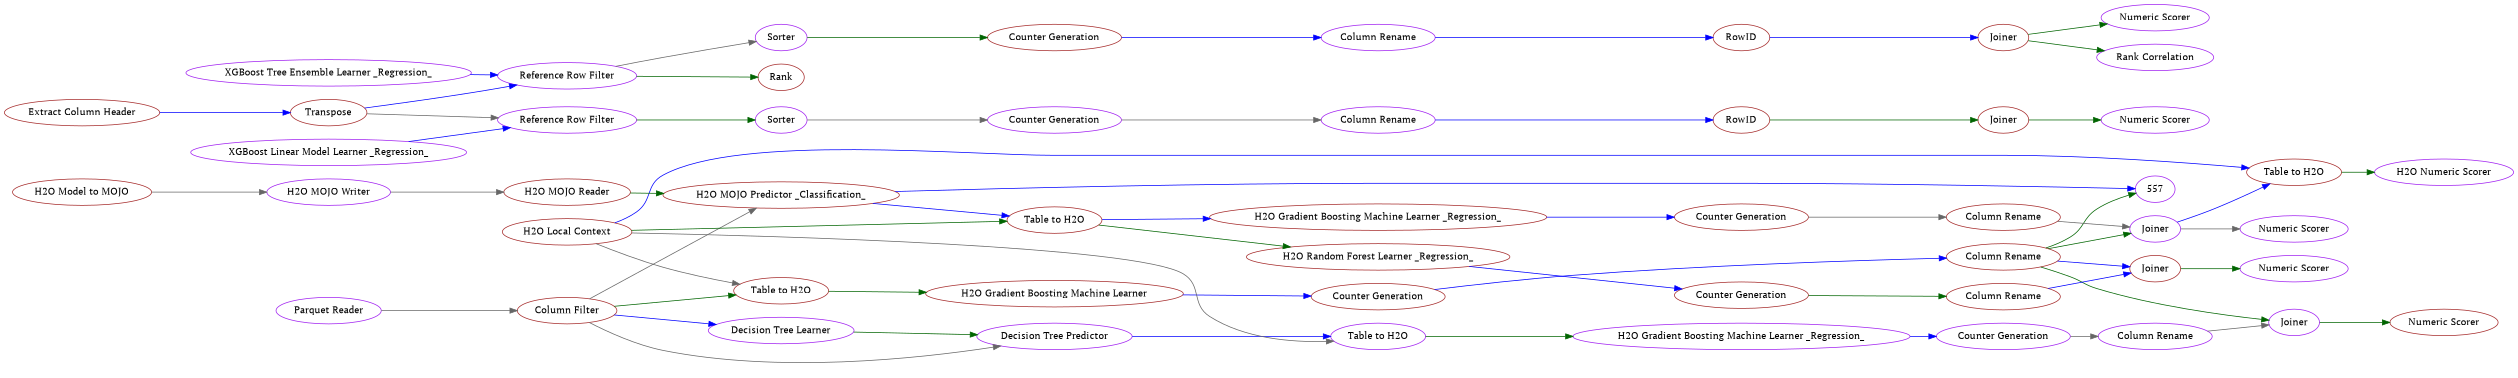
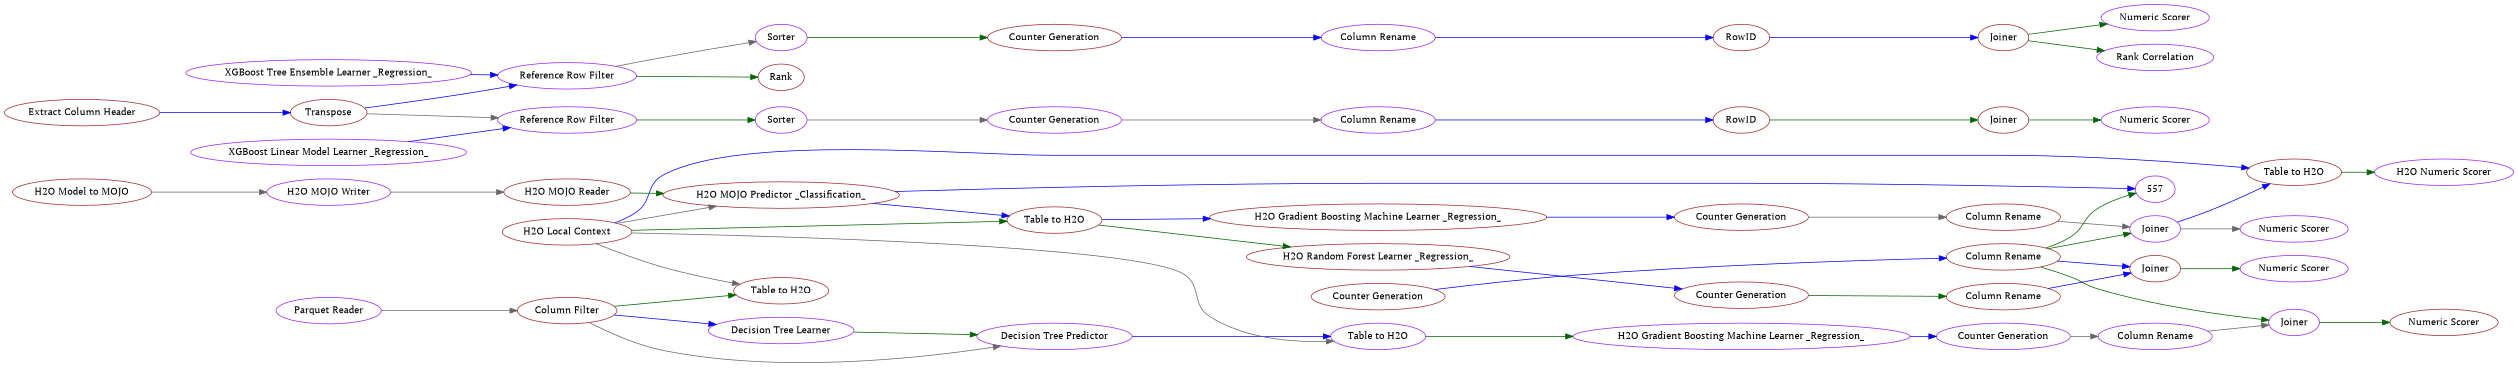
(670, 255) -> (663, 215)
(1054, 294) -> none
